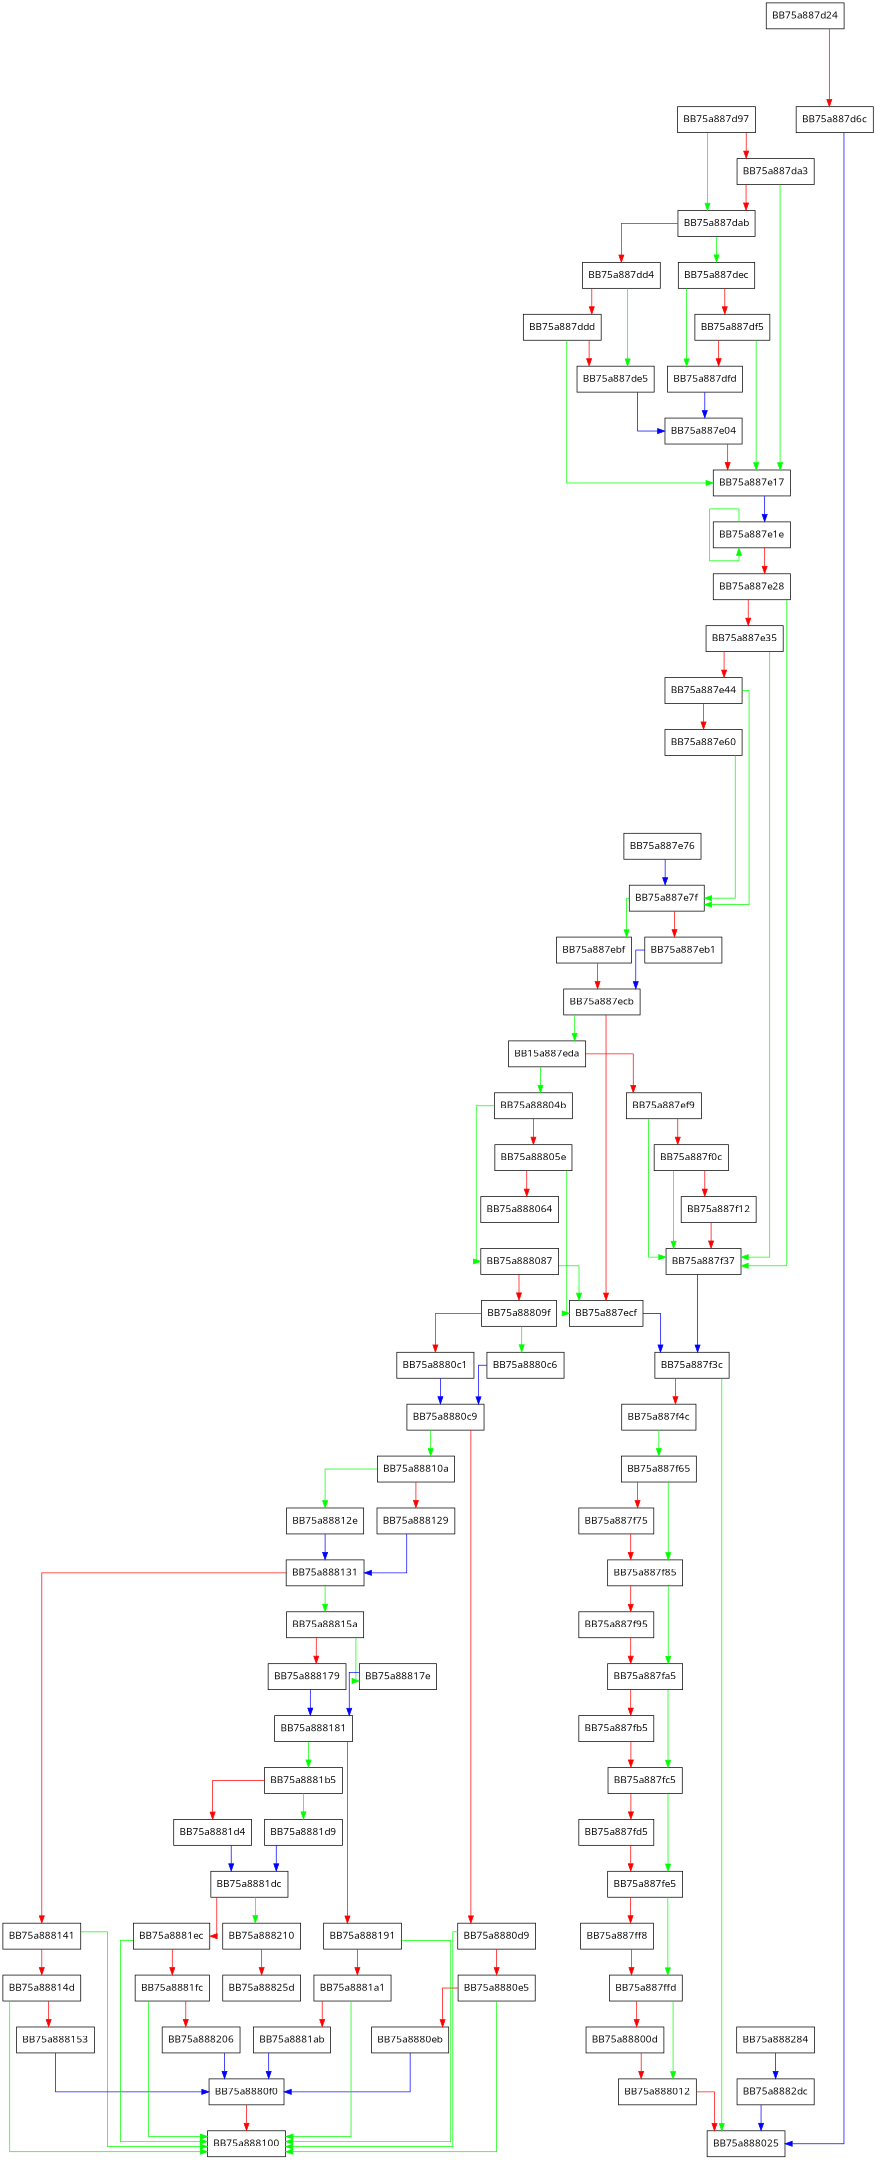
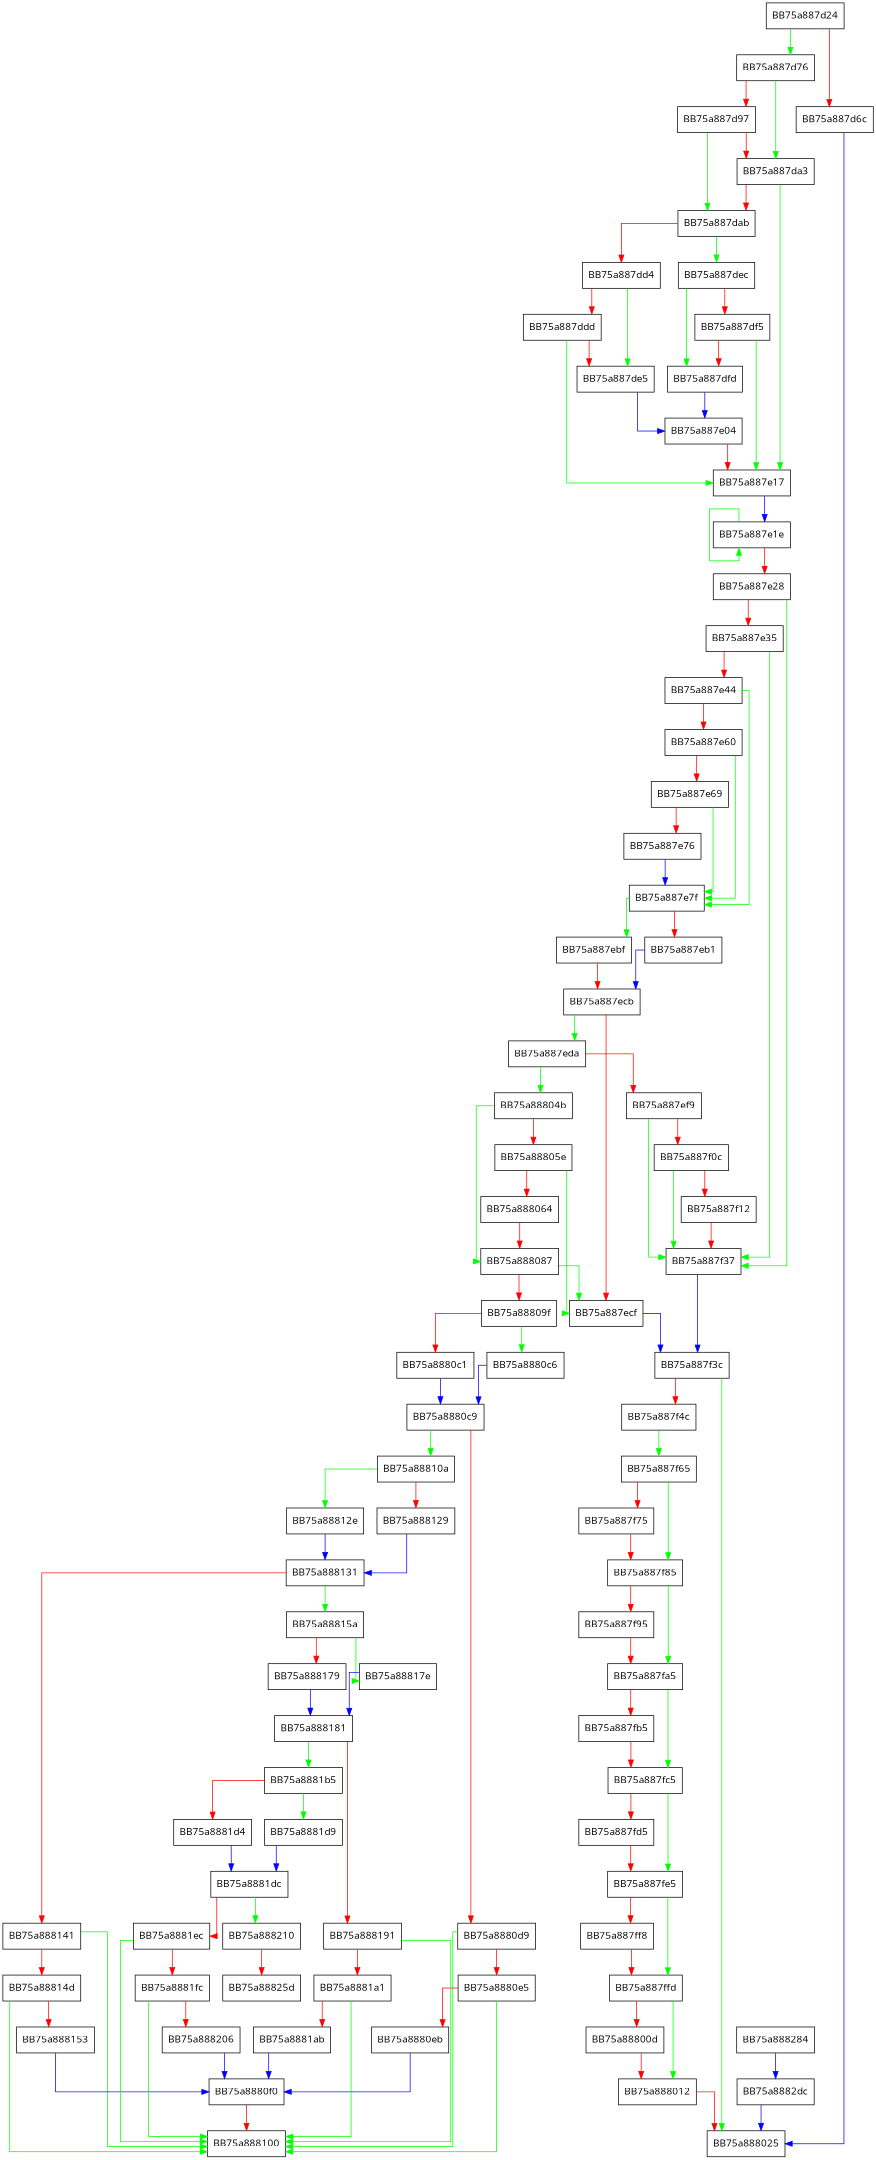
none -> (776, 68)
none -> (690, 794)
(547, 1054) -> (547, 1054)
none -> (520, 1232)
